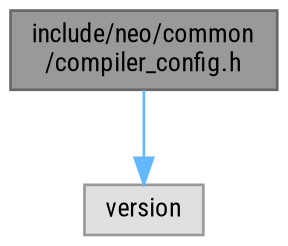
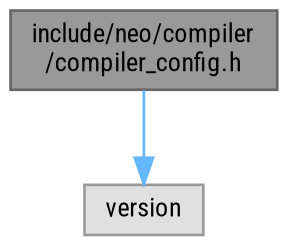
(144, 50) -> (144, 50)
